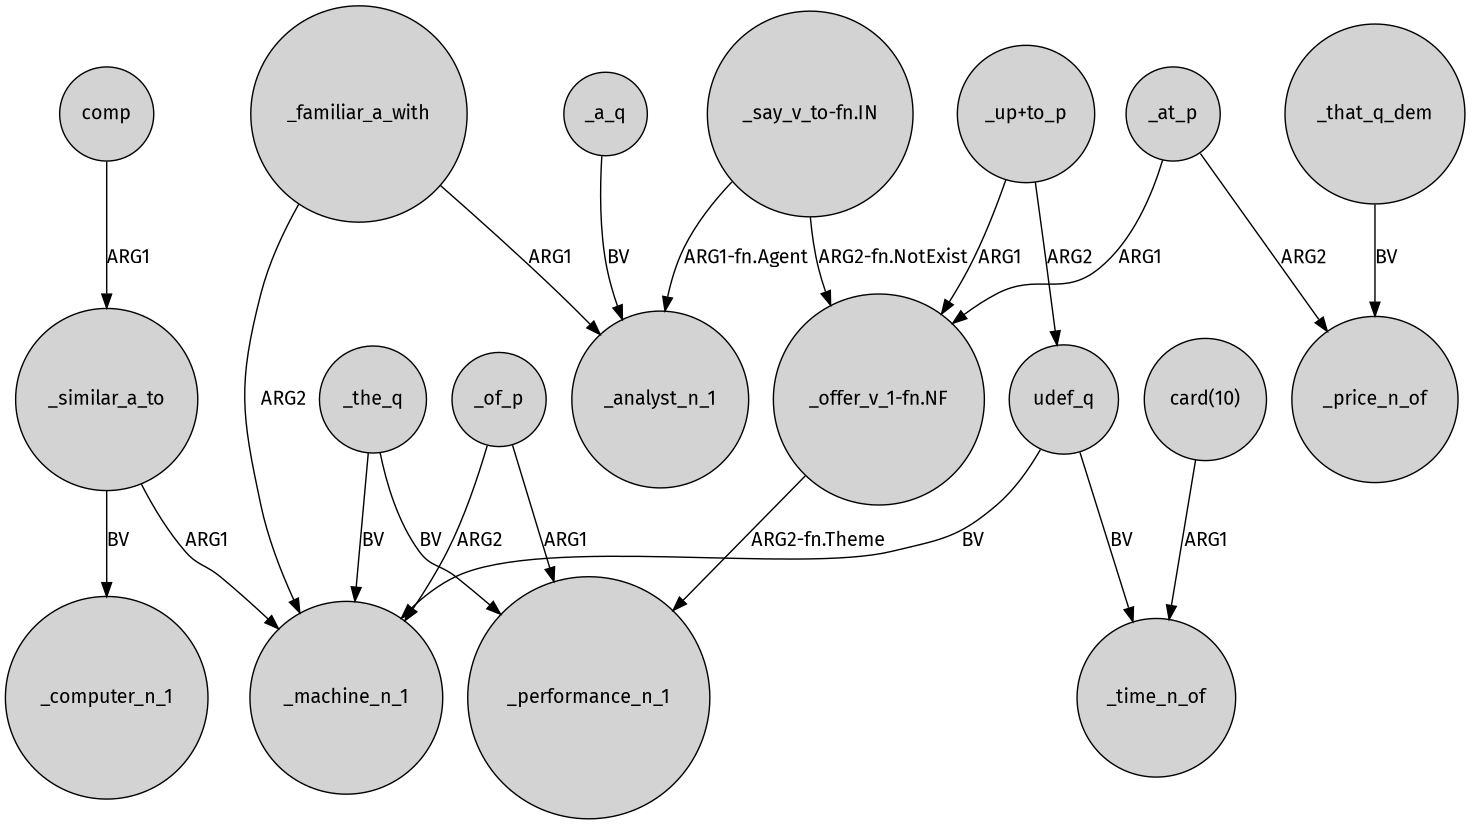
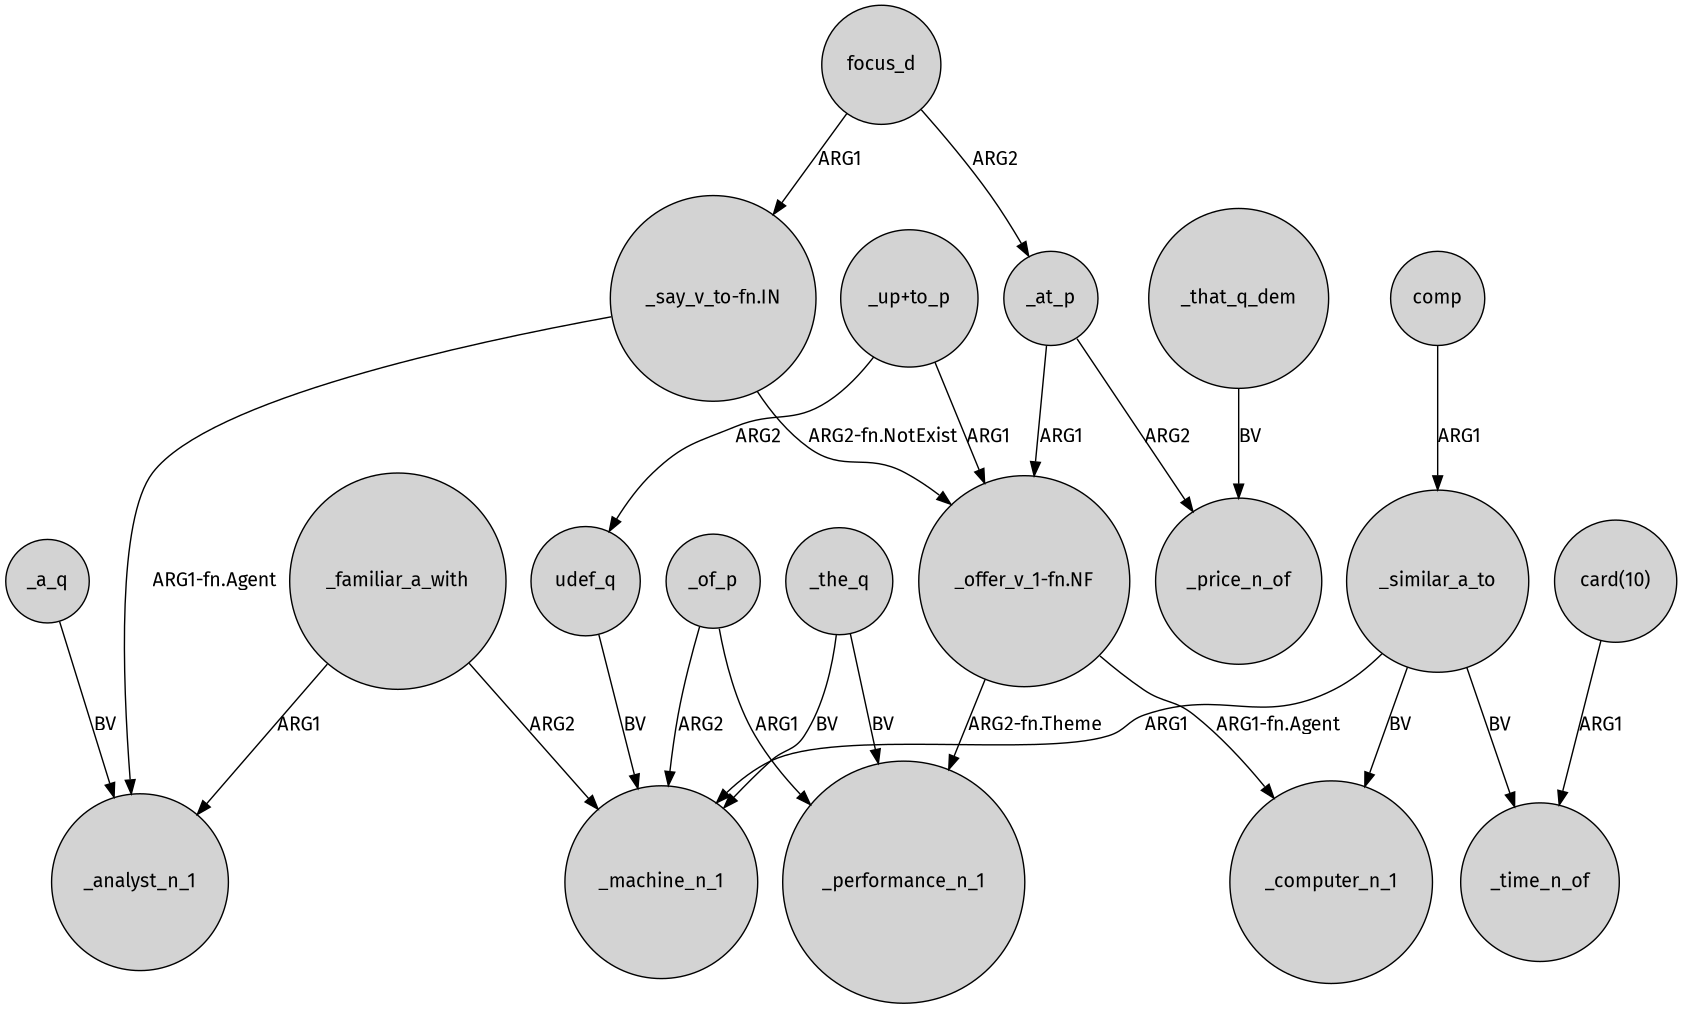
none -> (881, 65)
(1104, 530) -> (1488, 730)
none -> (1194, 715)
